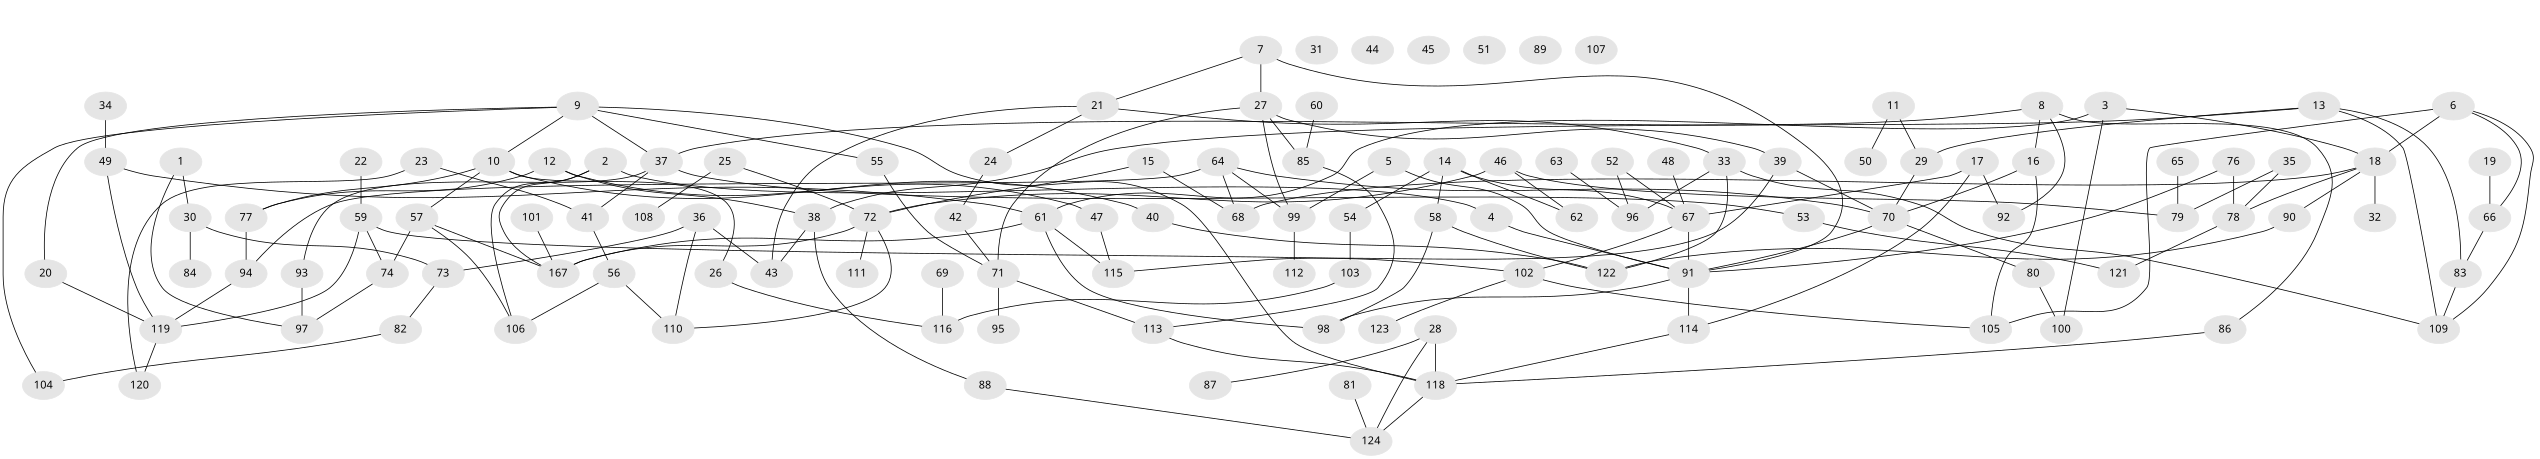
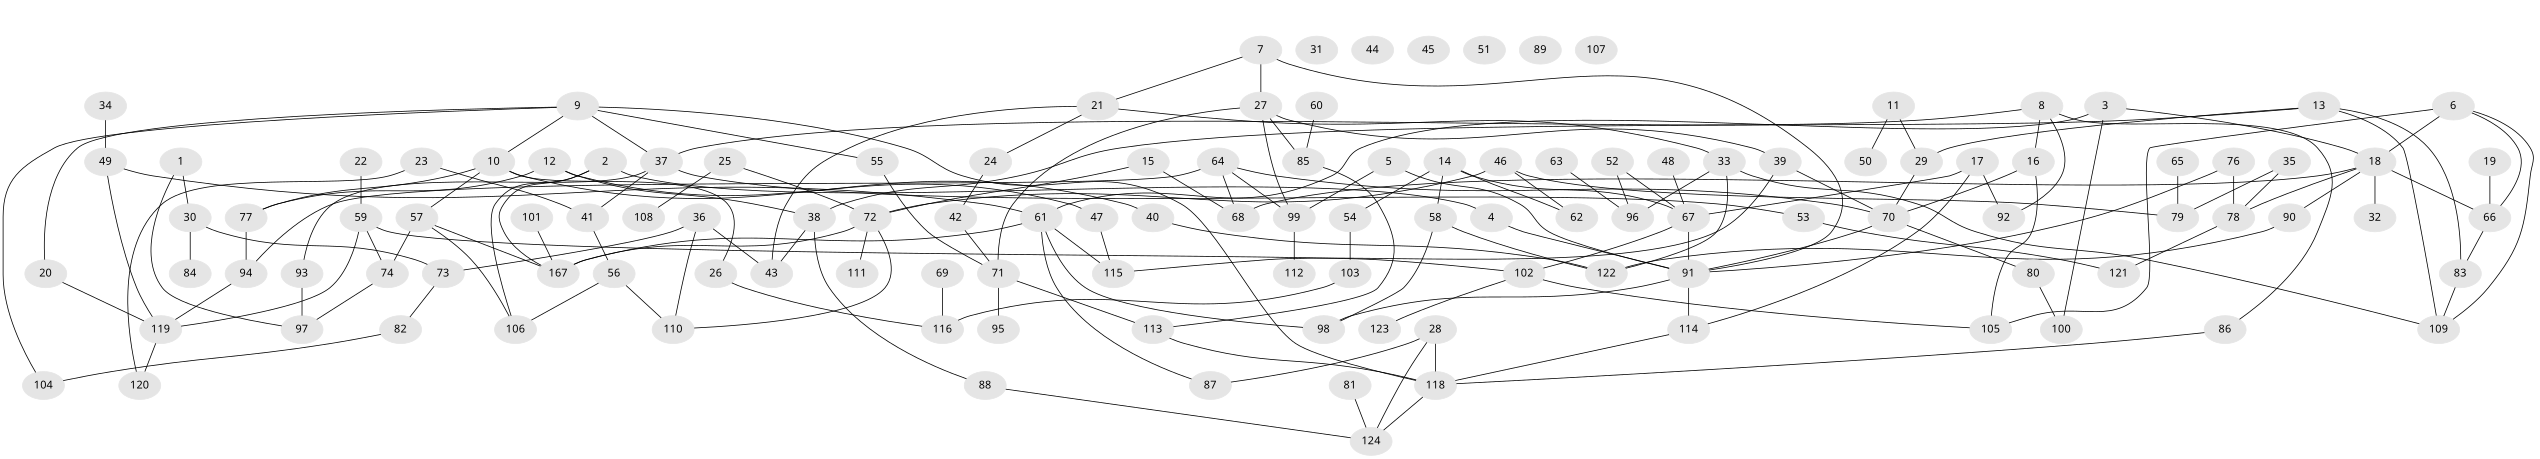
none -> (2432, 190)
none -> (1093, 327)
